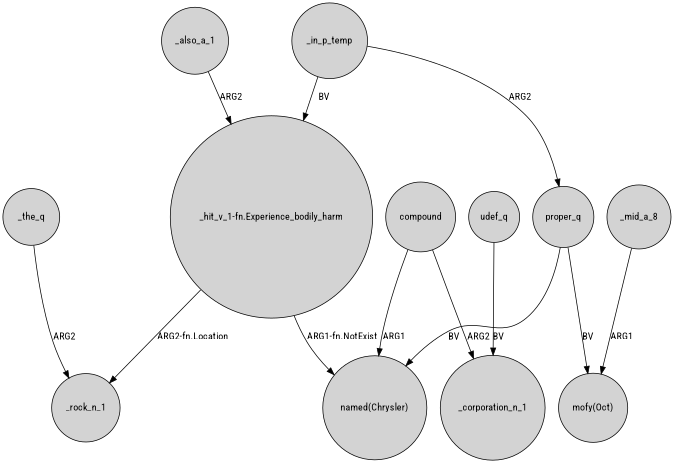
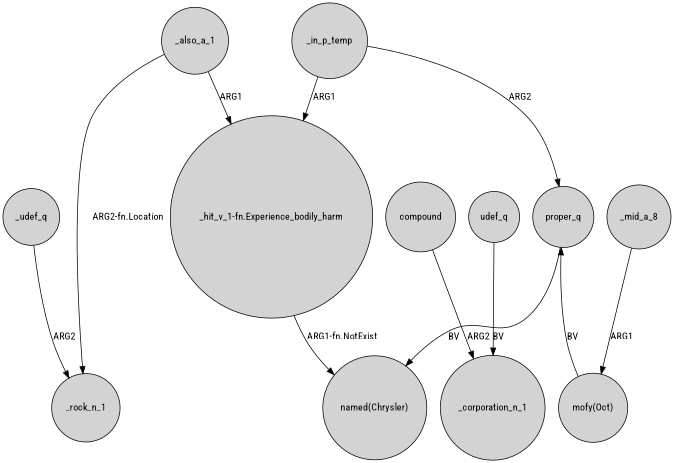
(231, 97) -> (231, 97)
(324, 97) -> (324, 97)
(31, 217) -> (31, 217)
(391, 298) -> none
(577, 307) -> (563, 317)
(158, 334) -> (78, 192)
